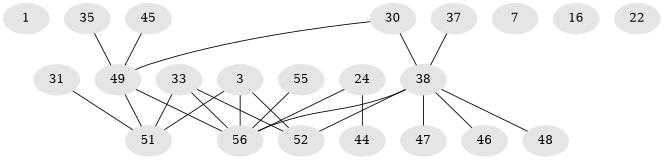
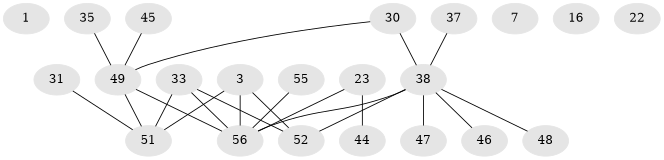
(362, 80) -> (362, 80)
